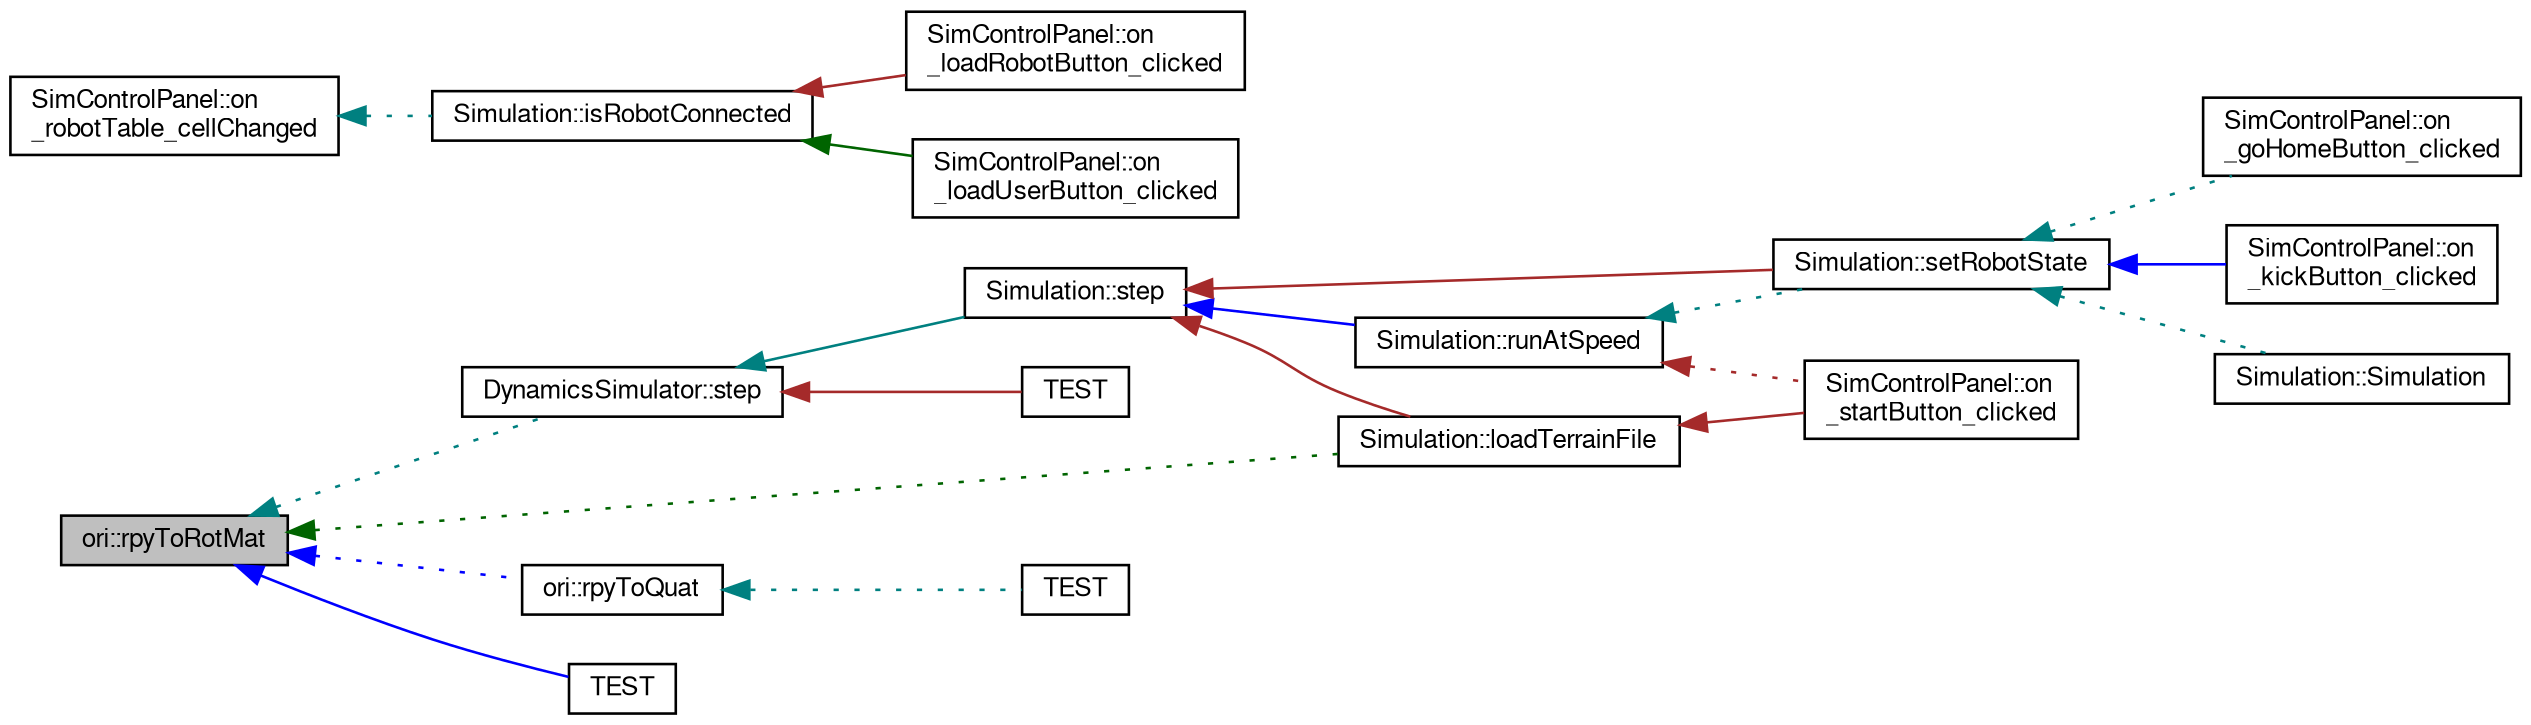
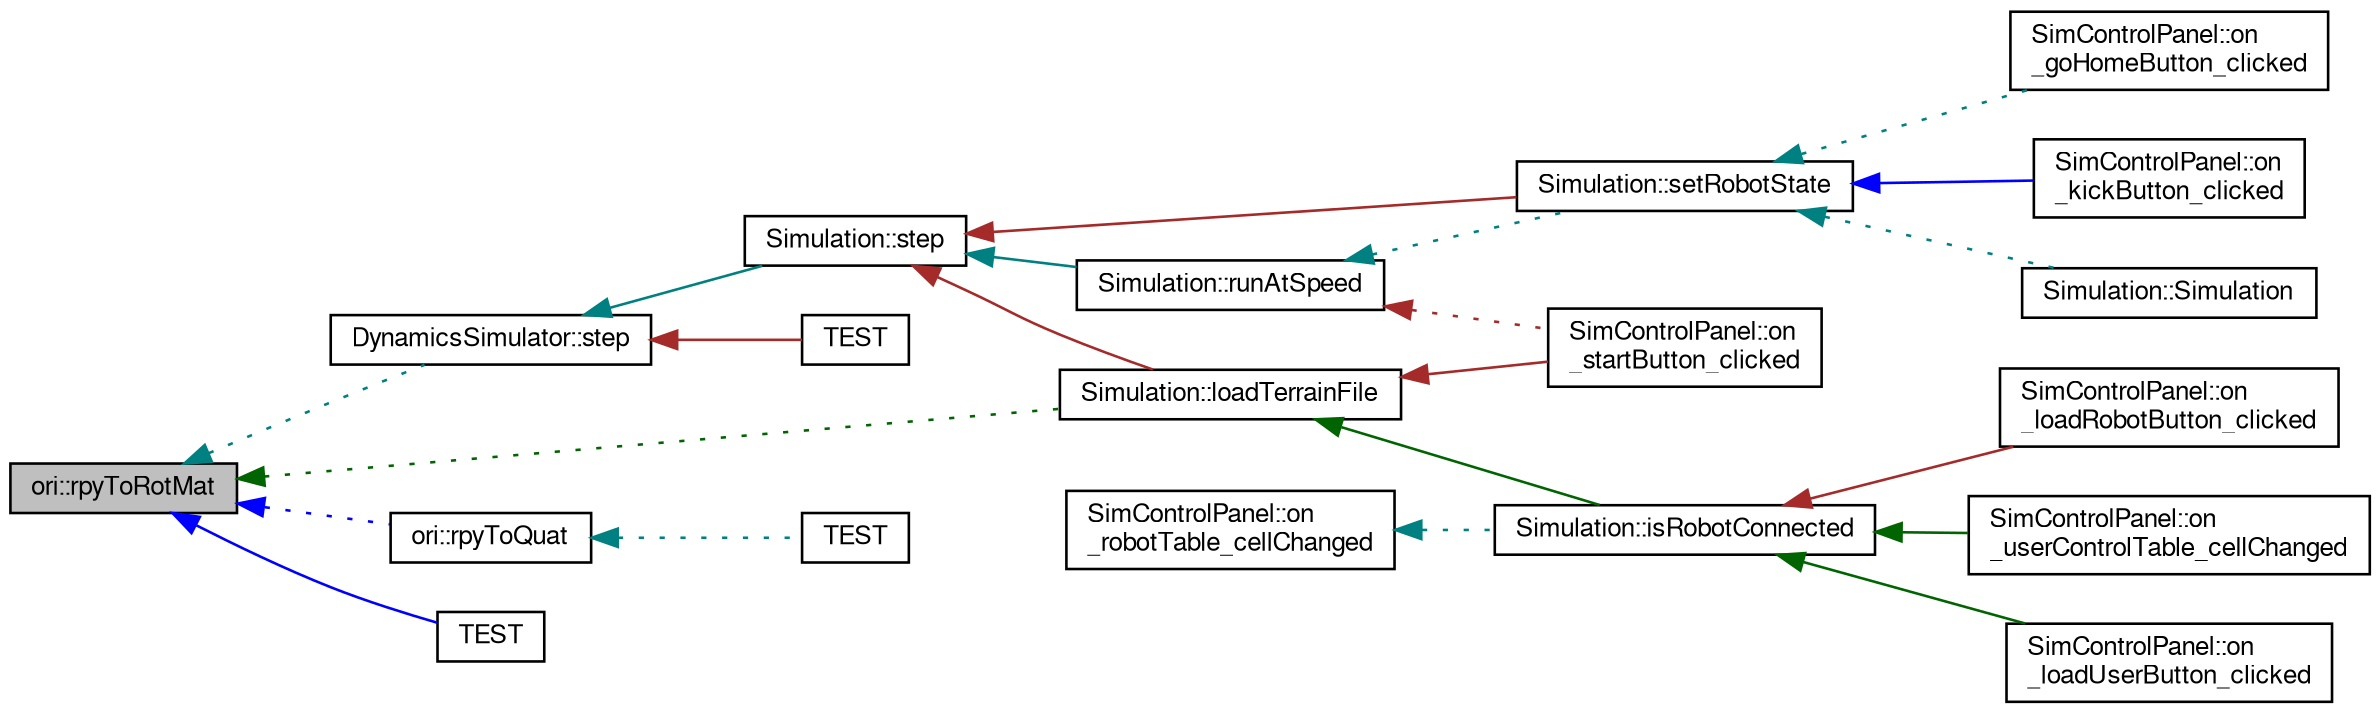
(1283, 317) -> (1035, 262)
none -> (1470, 466)
none -> (2169, 535)
